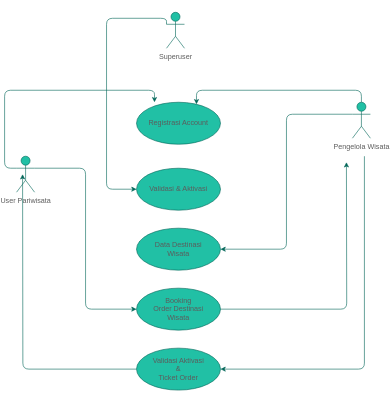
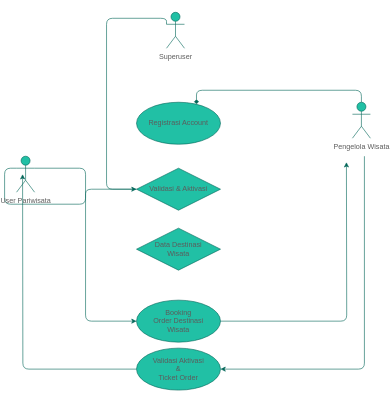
(197, 98) -> (197, 99)
(5, 129) -> (24, 204)
(287, 181) -> none
(133, 189) -> (135, 189)
(179, 189) -> (179, 189)
(179, 249) -> (179, 249)
(179, 309) -> (179, 321)
